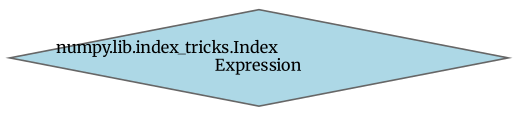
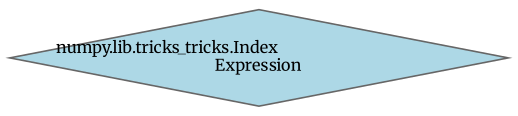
(259, 58) -> (259, 58)
